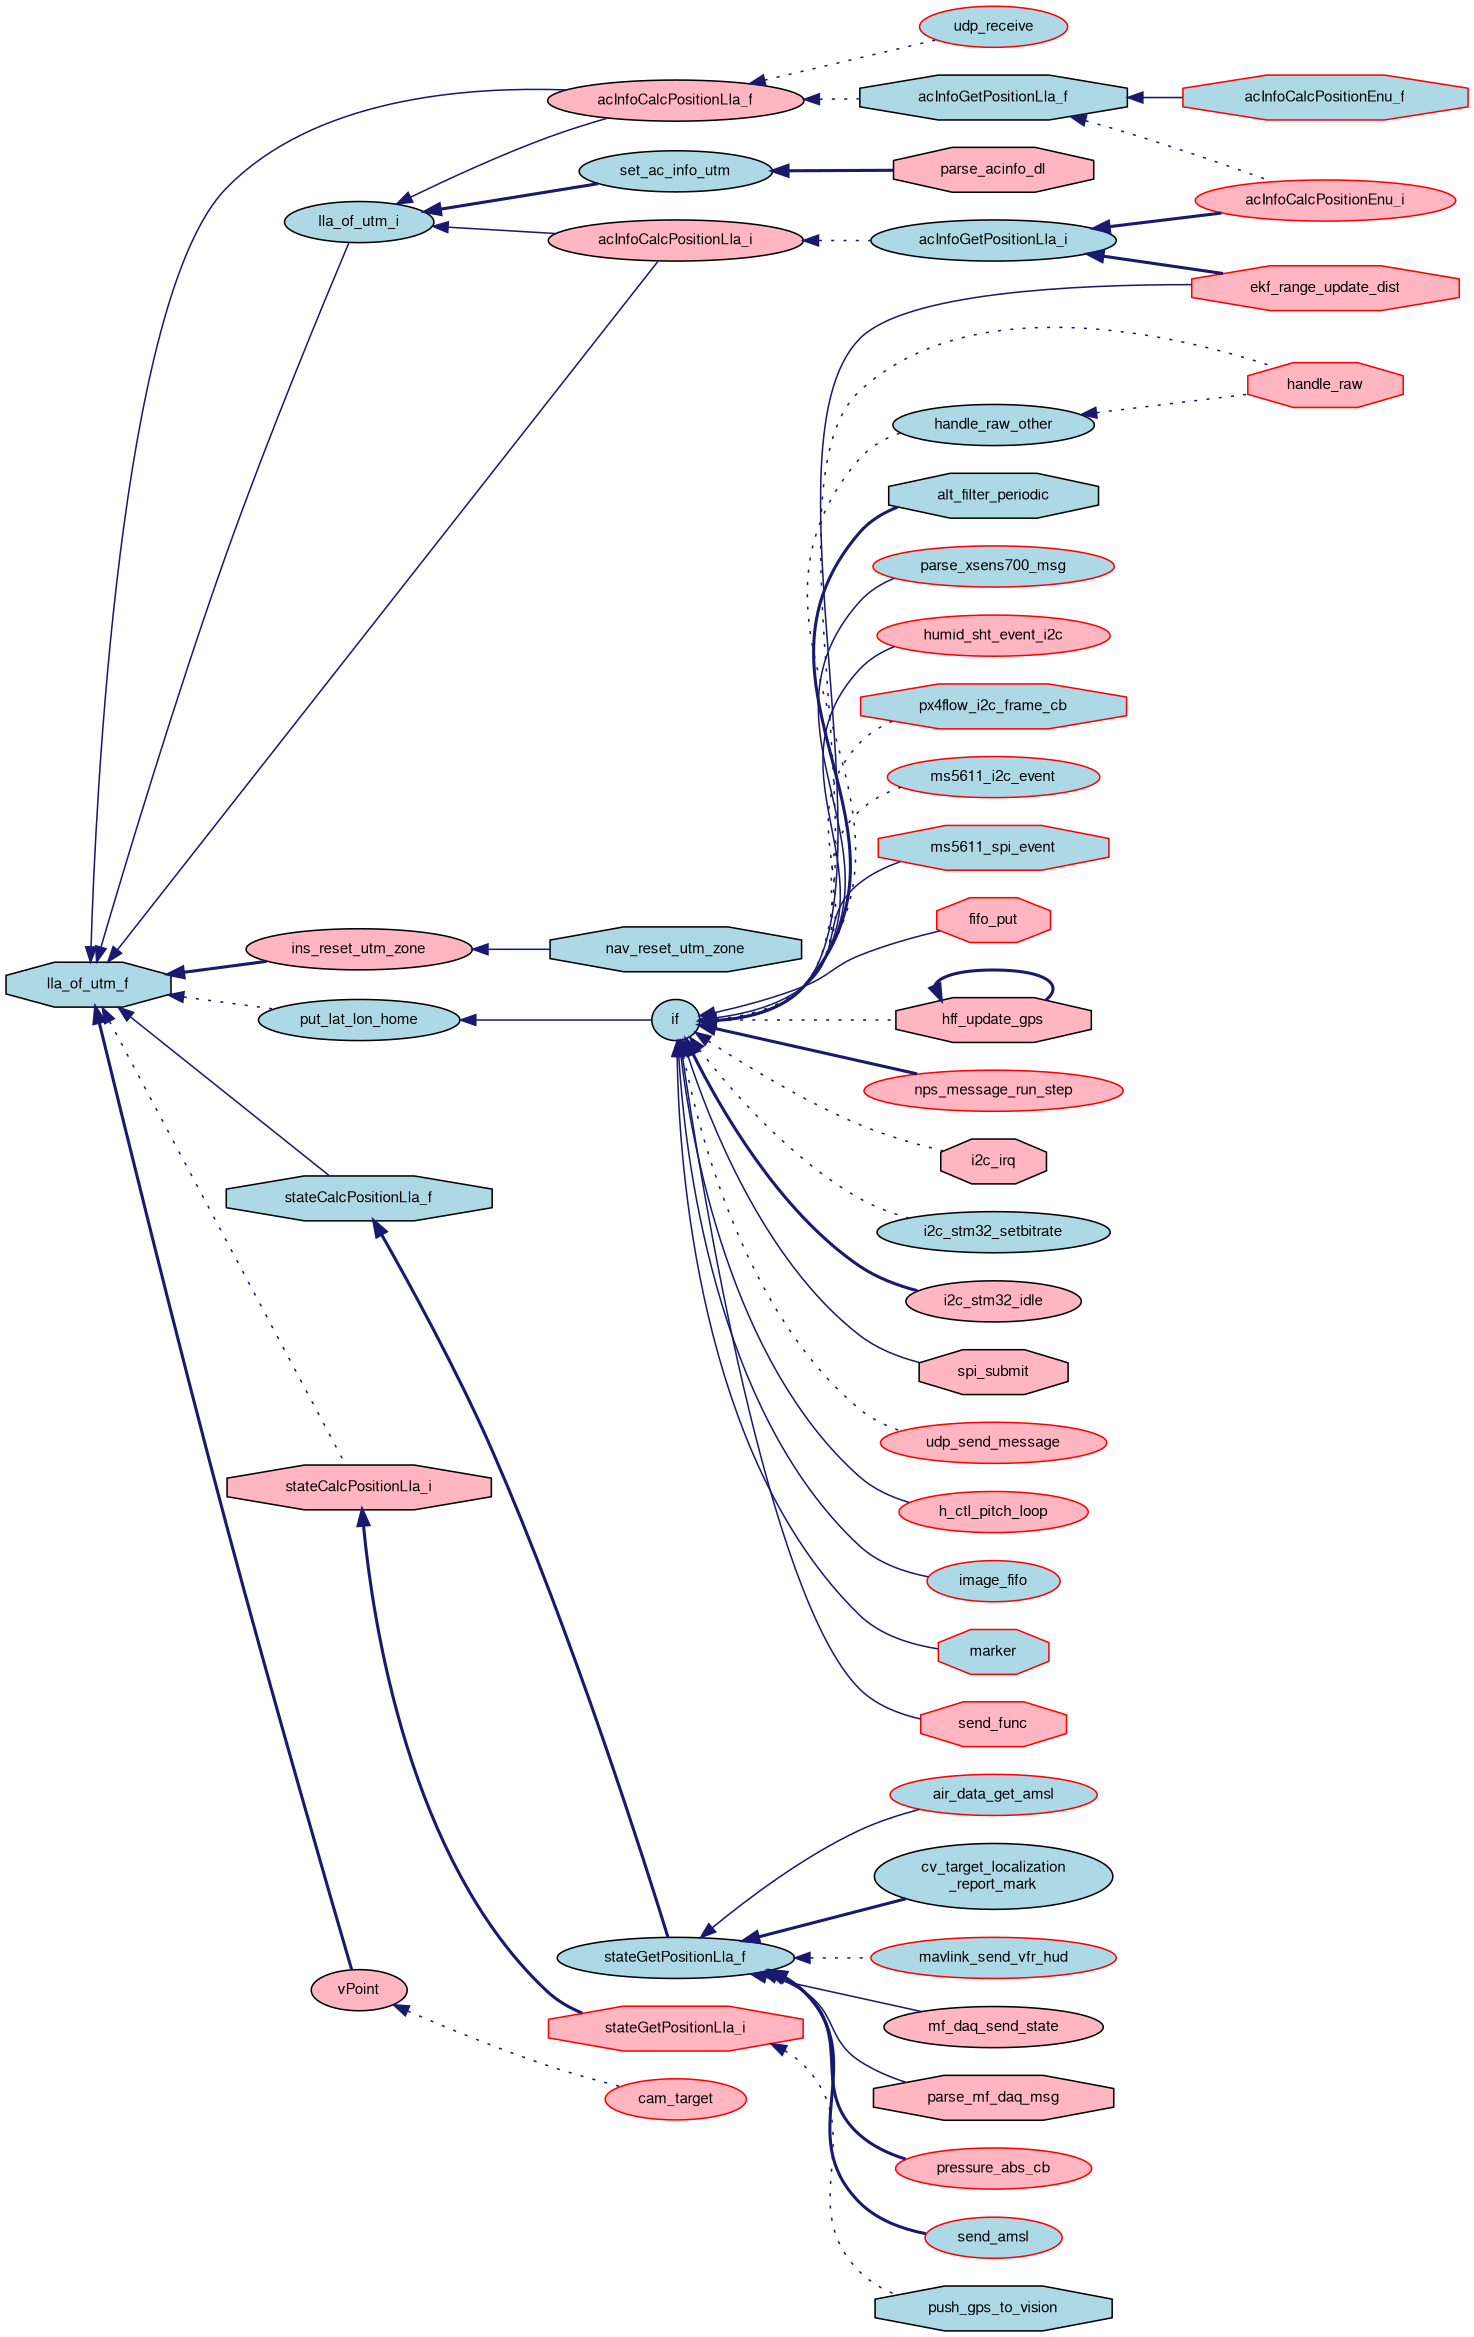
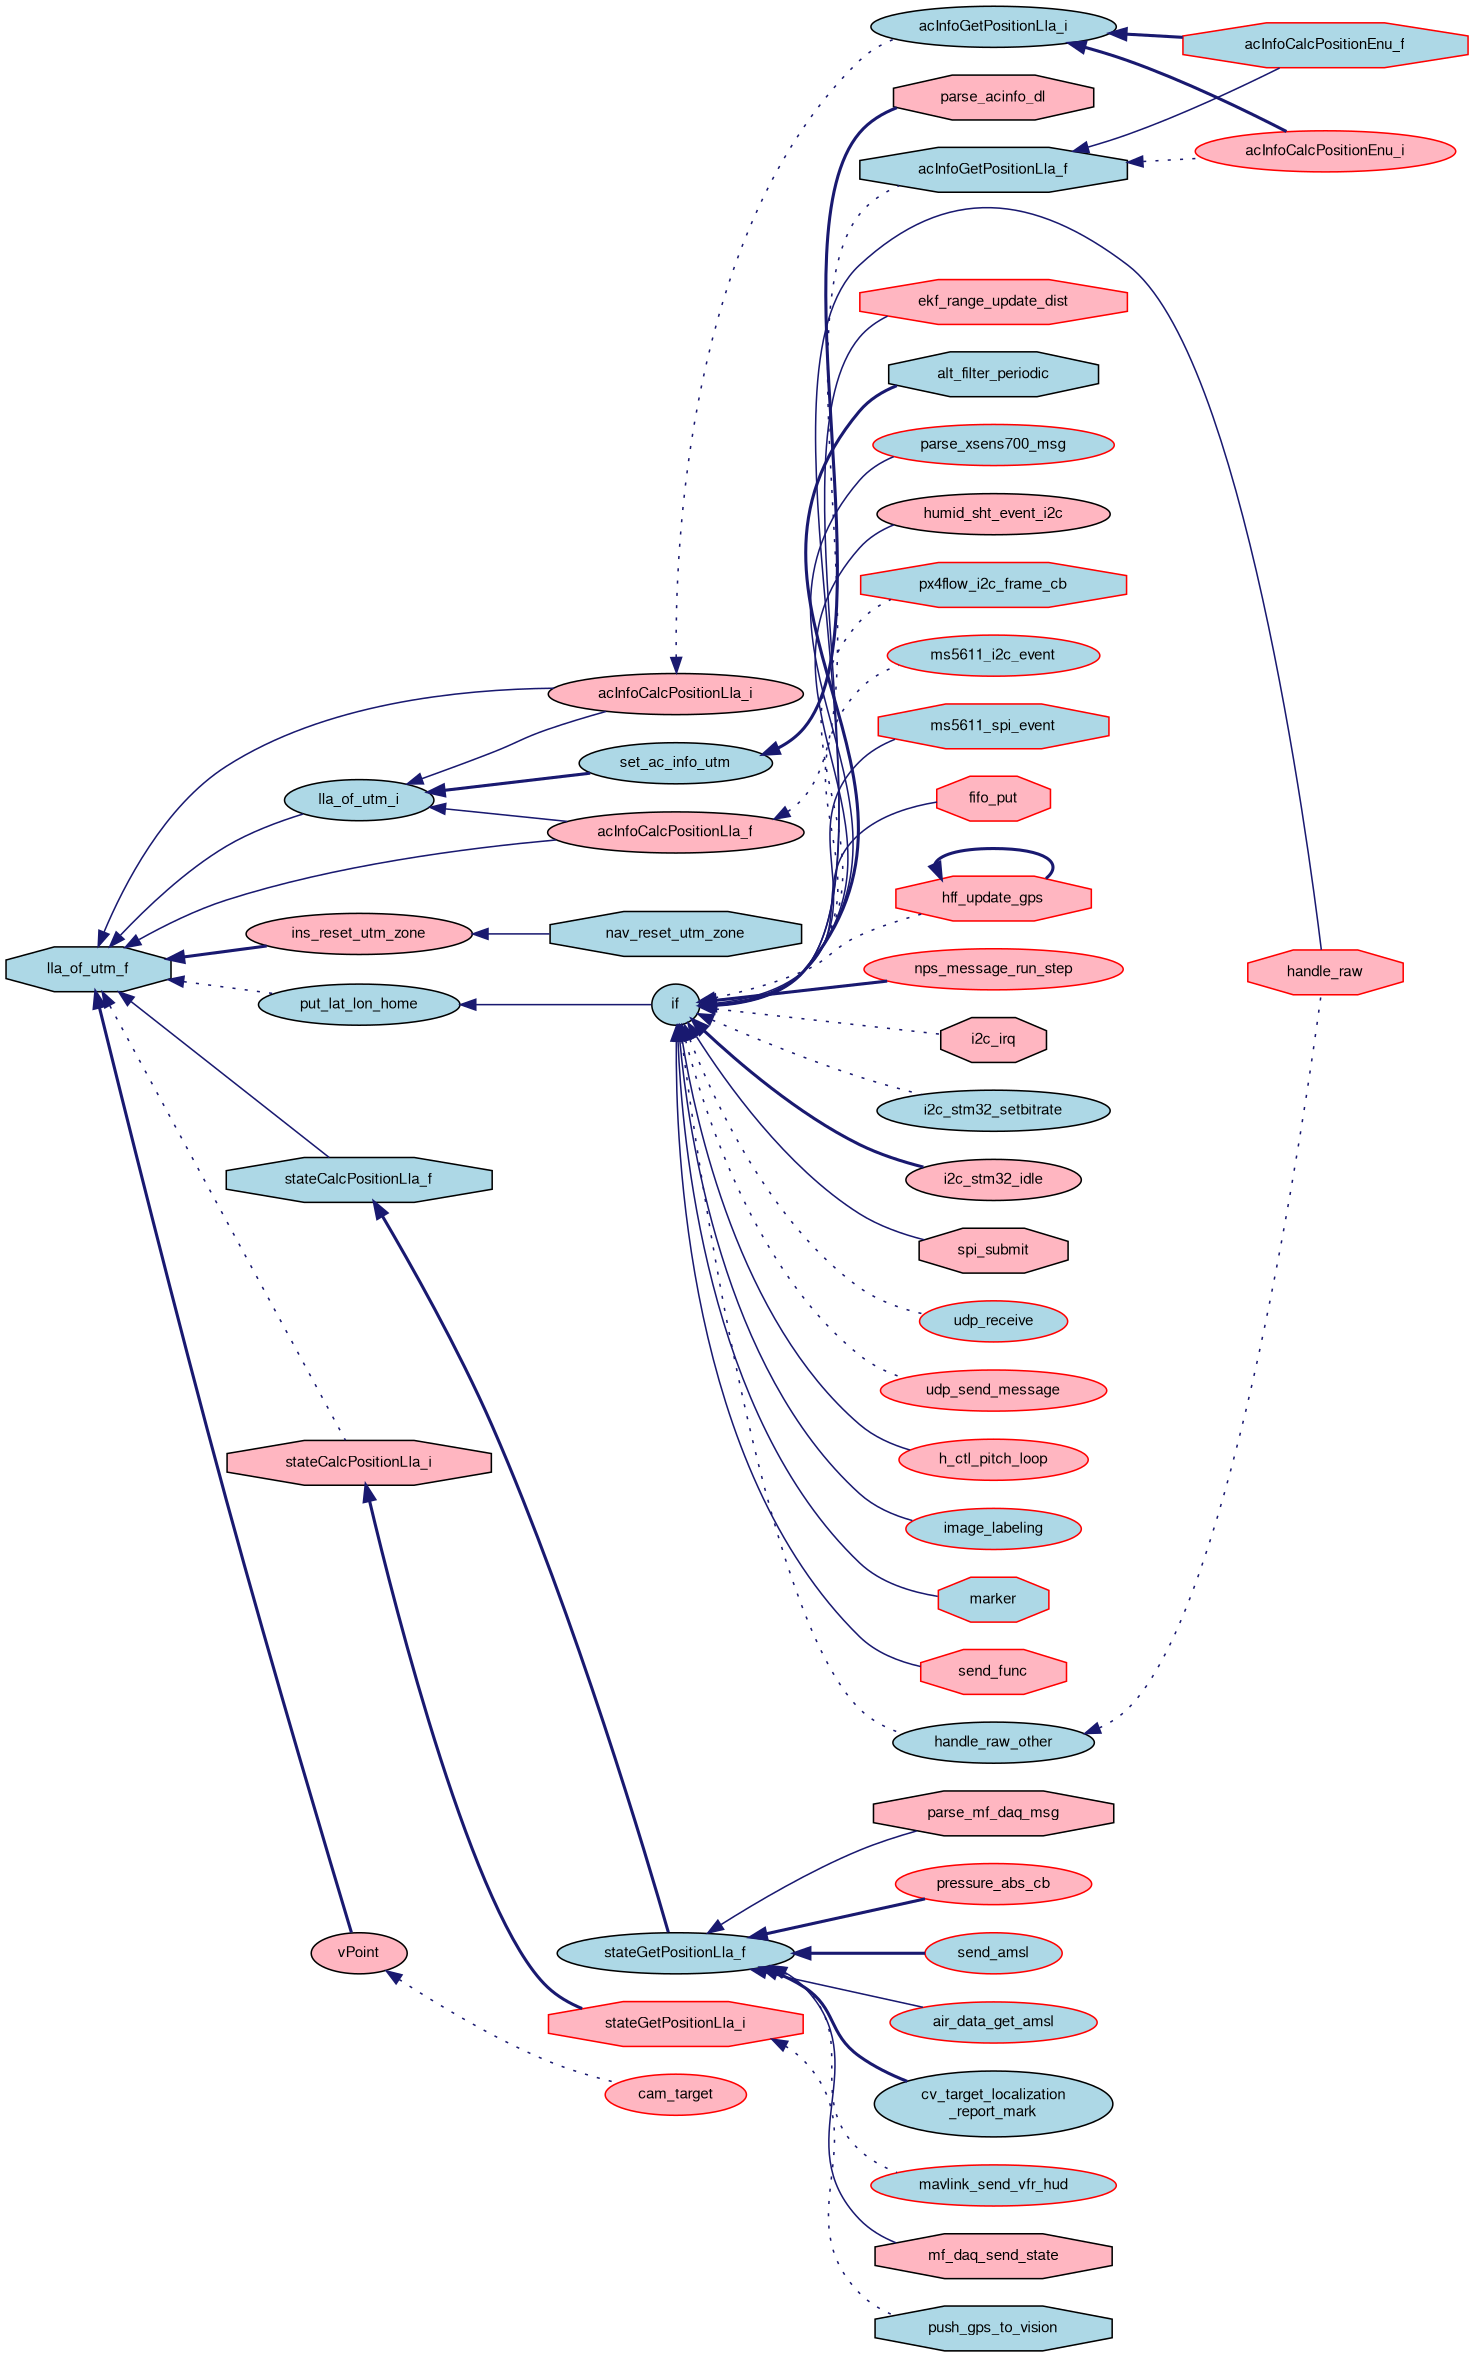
(850, 60) -> (778, 1204)
(1163, 265) -> (1154, 36)
(849, 409) -> (944, 215)
(994, 636) -> (994, 514)
(994, 1020) -> (994, 899)
(994, 1581) -> (994, 1529)
(994, 2027) -> (994, 2256)
